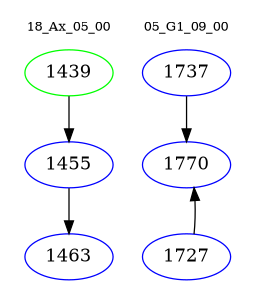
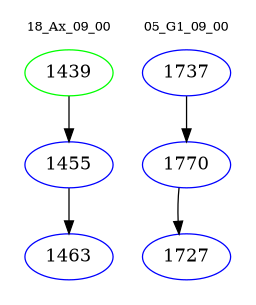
(69, 27) -> (69, 27)
(195, 217) -> (178, 204)
